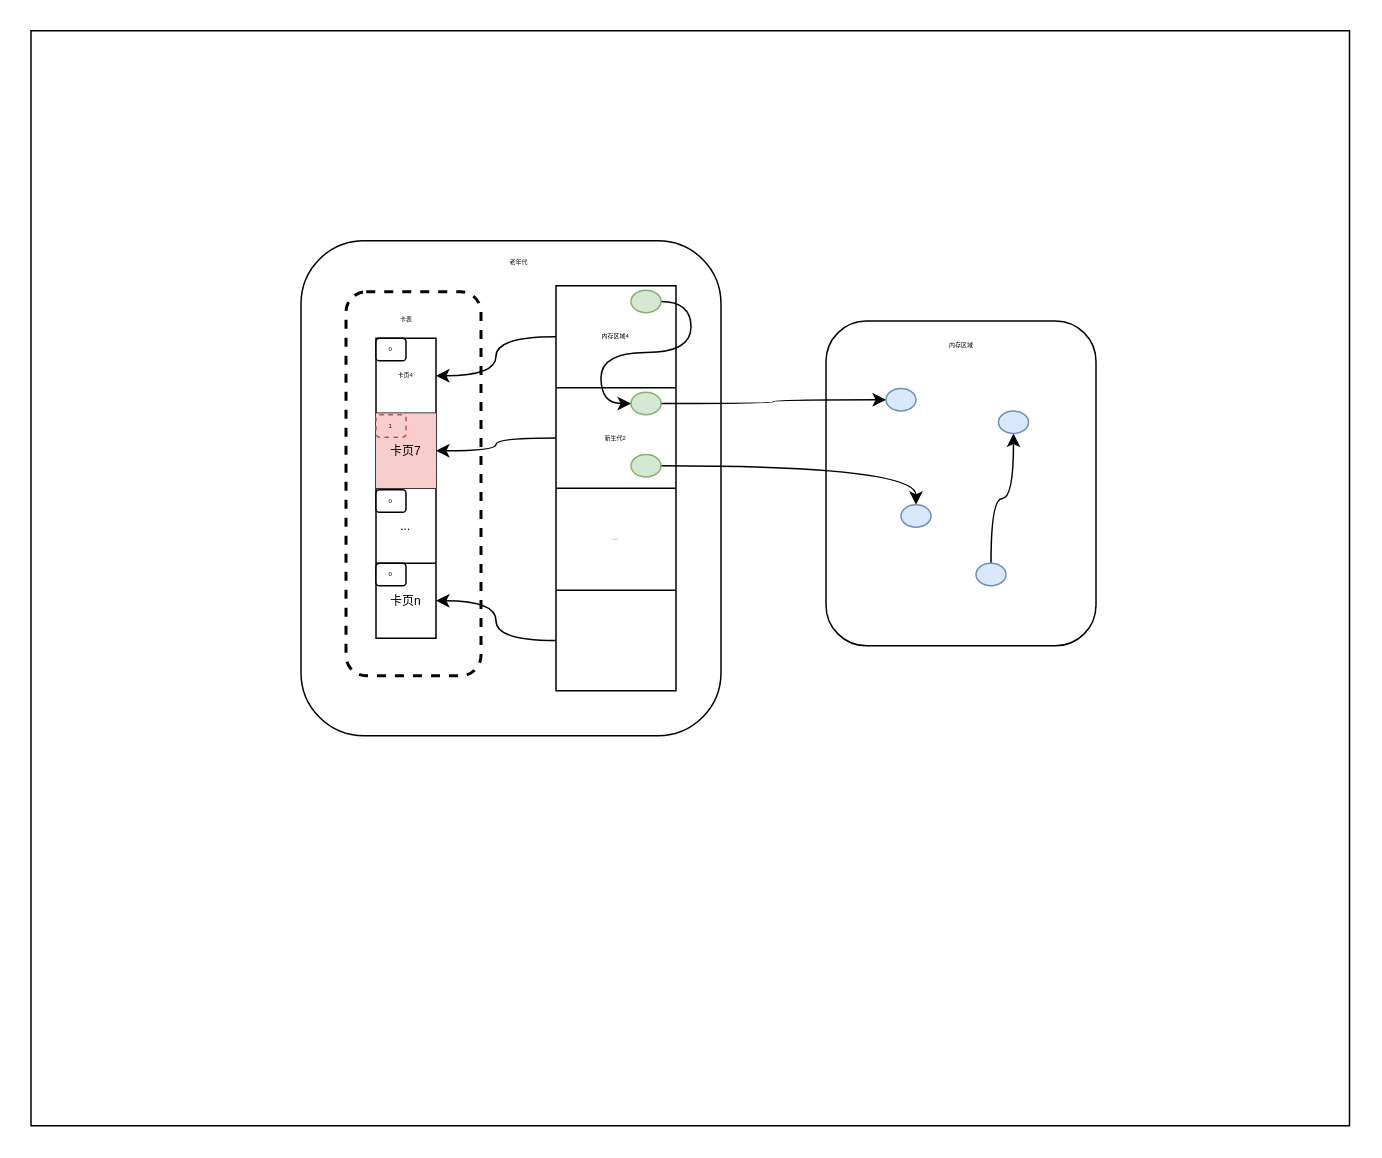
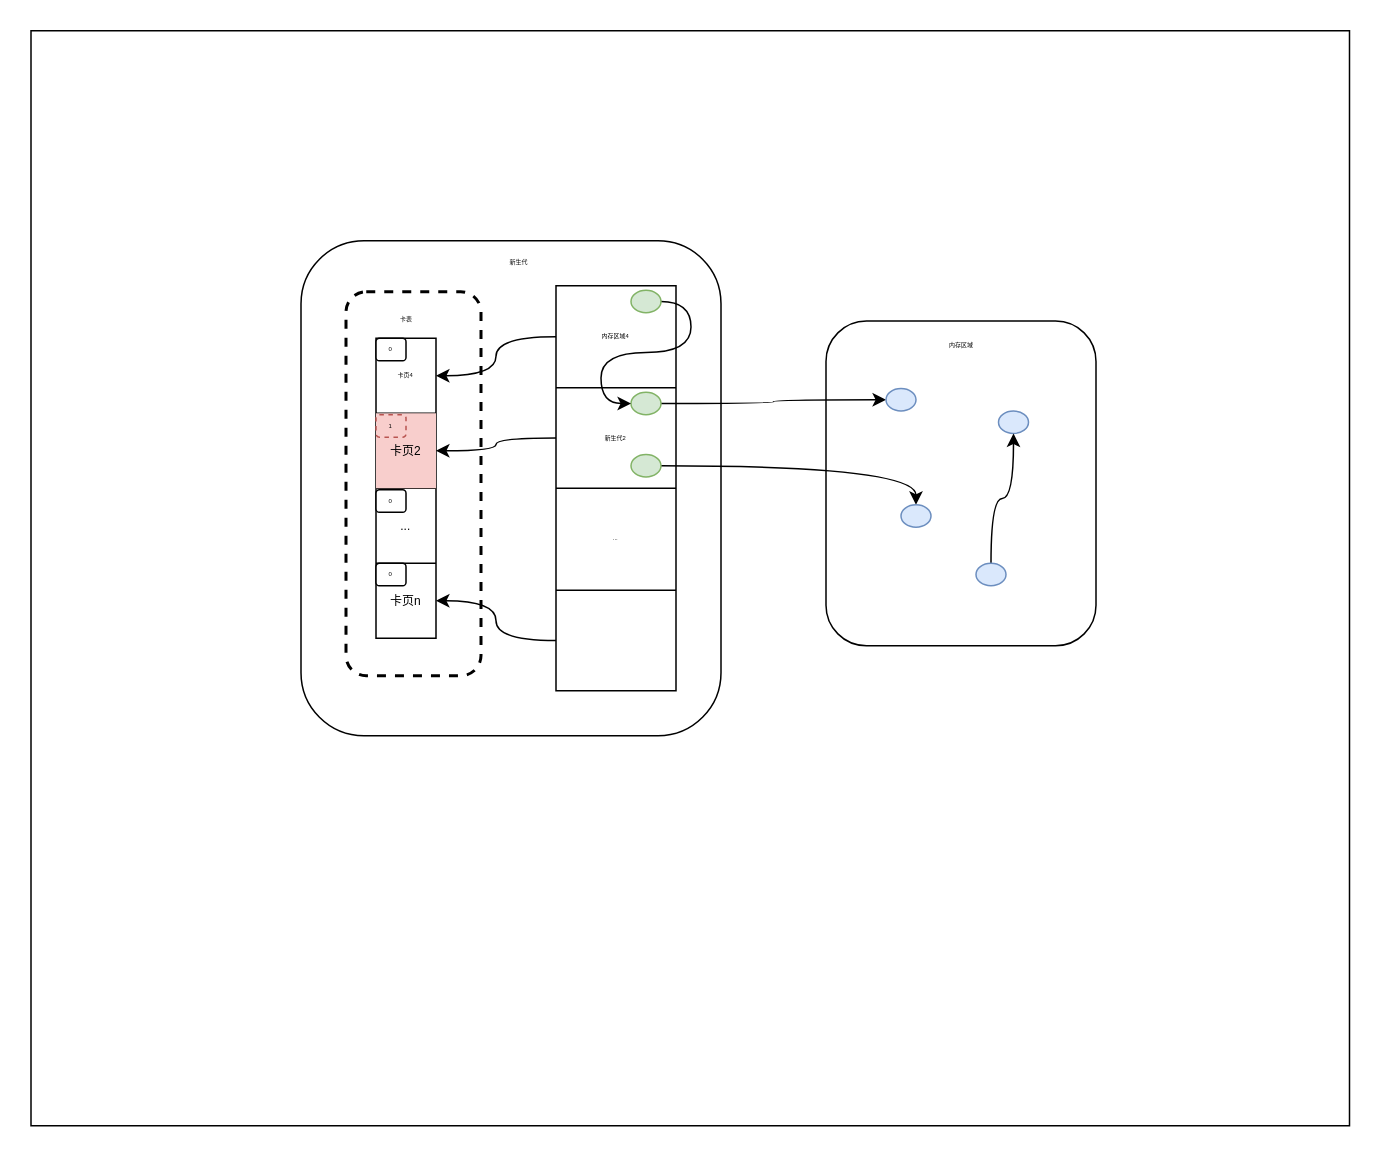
(519, 263) -> (519, 263)
(406, 451) -> (406, 451)
